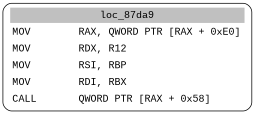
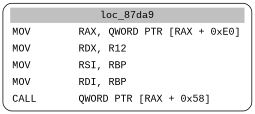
(70, 82) -> (70, 82)
